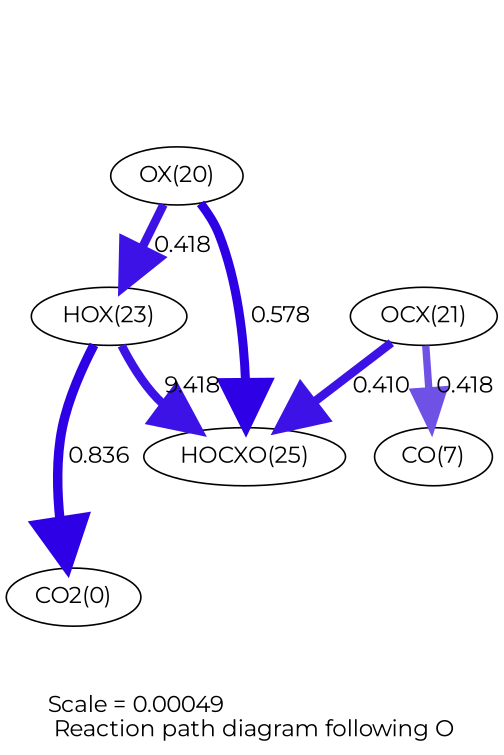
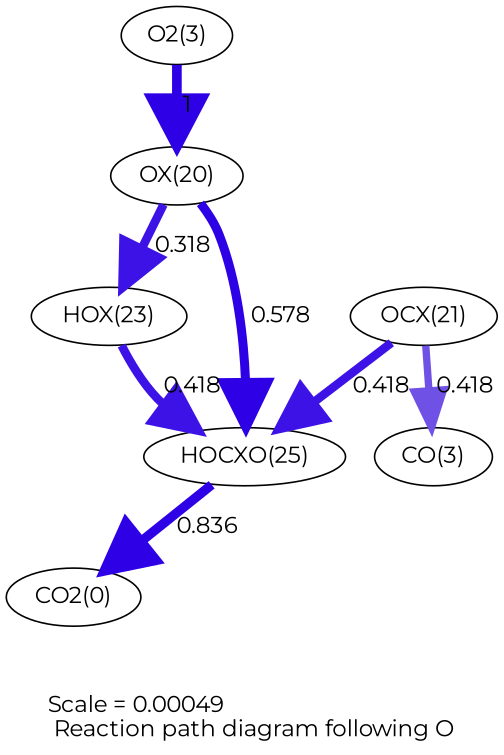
none -> (177, 36)
(180, 246) -> (180, 246)
(190, 387) -> (190, 387)
(379, 387) -> (379, 387)
(62, 430) -> (176, 513)
(433, 457) -> (433, 457)
